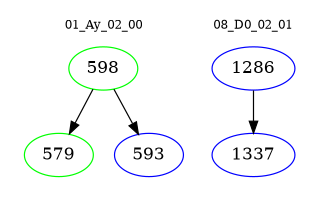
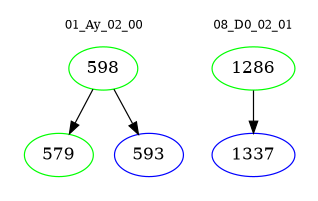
(253, 68) -> (253, 68)
